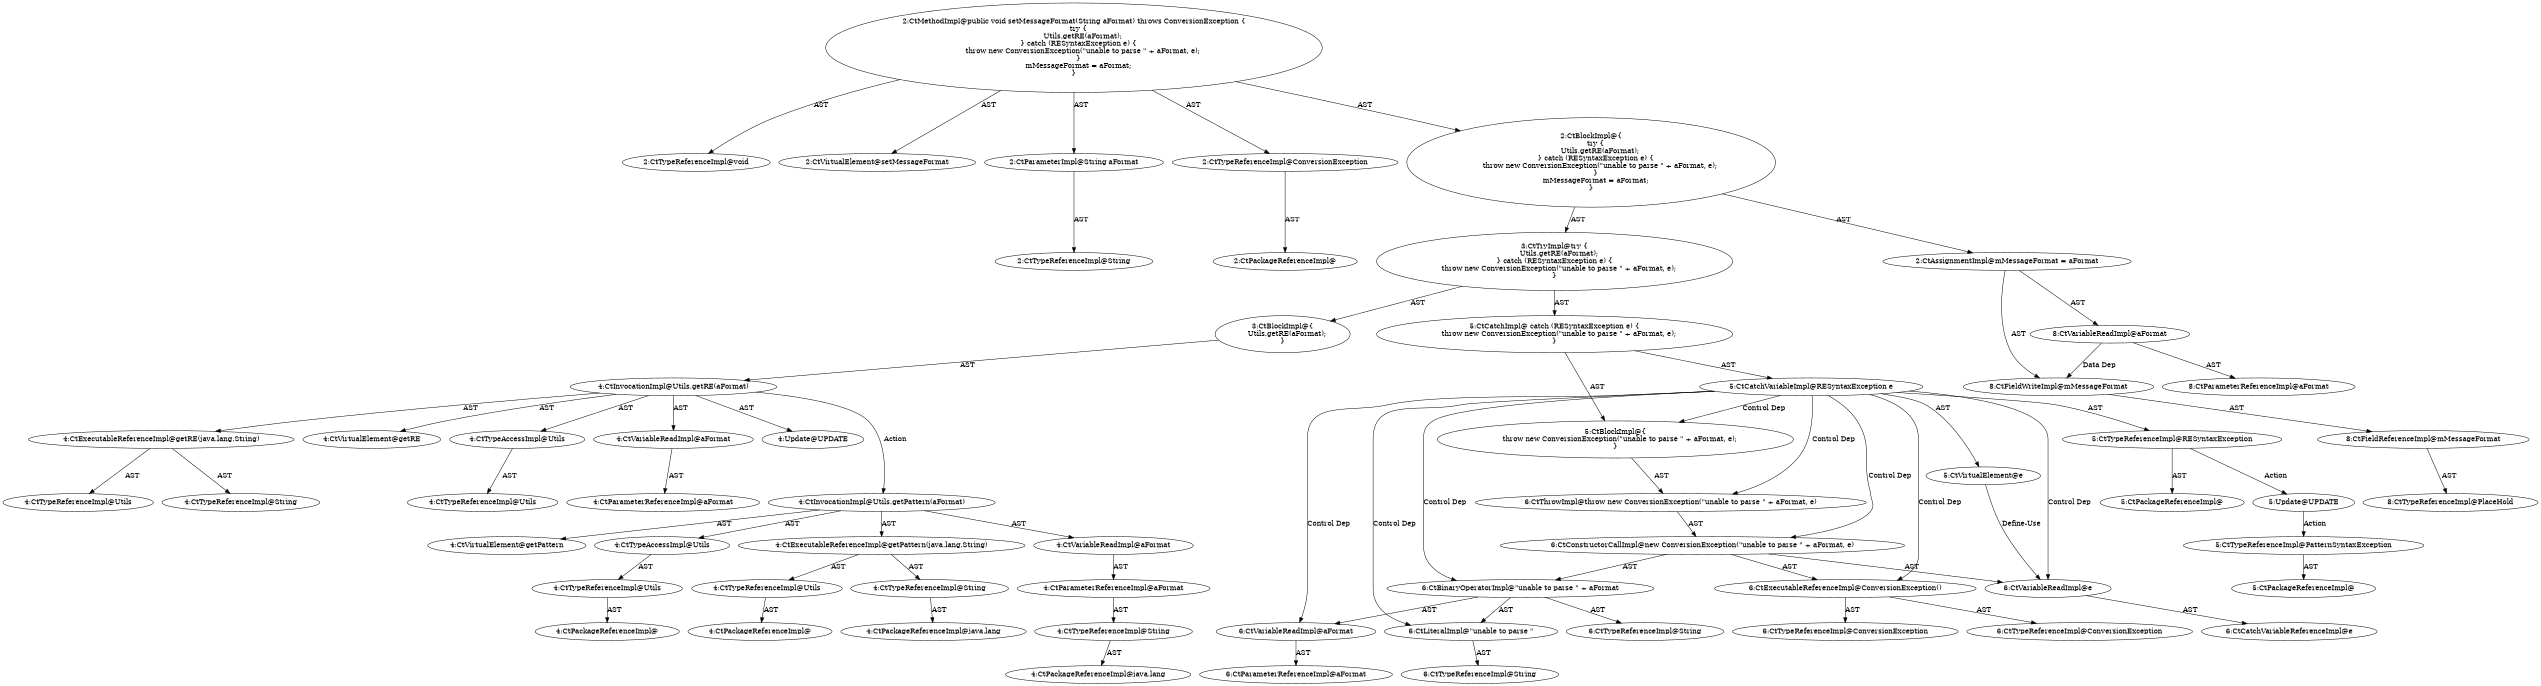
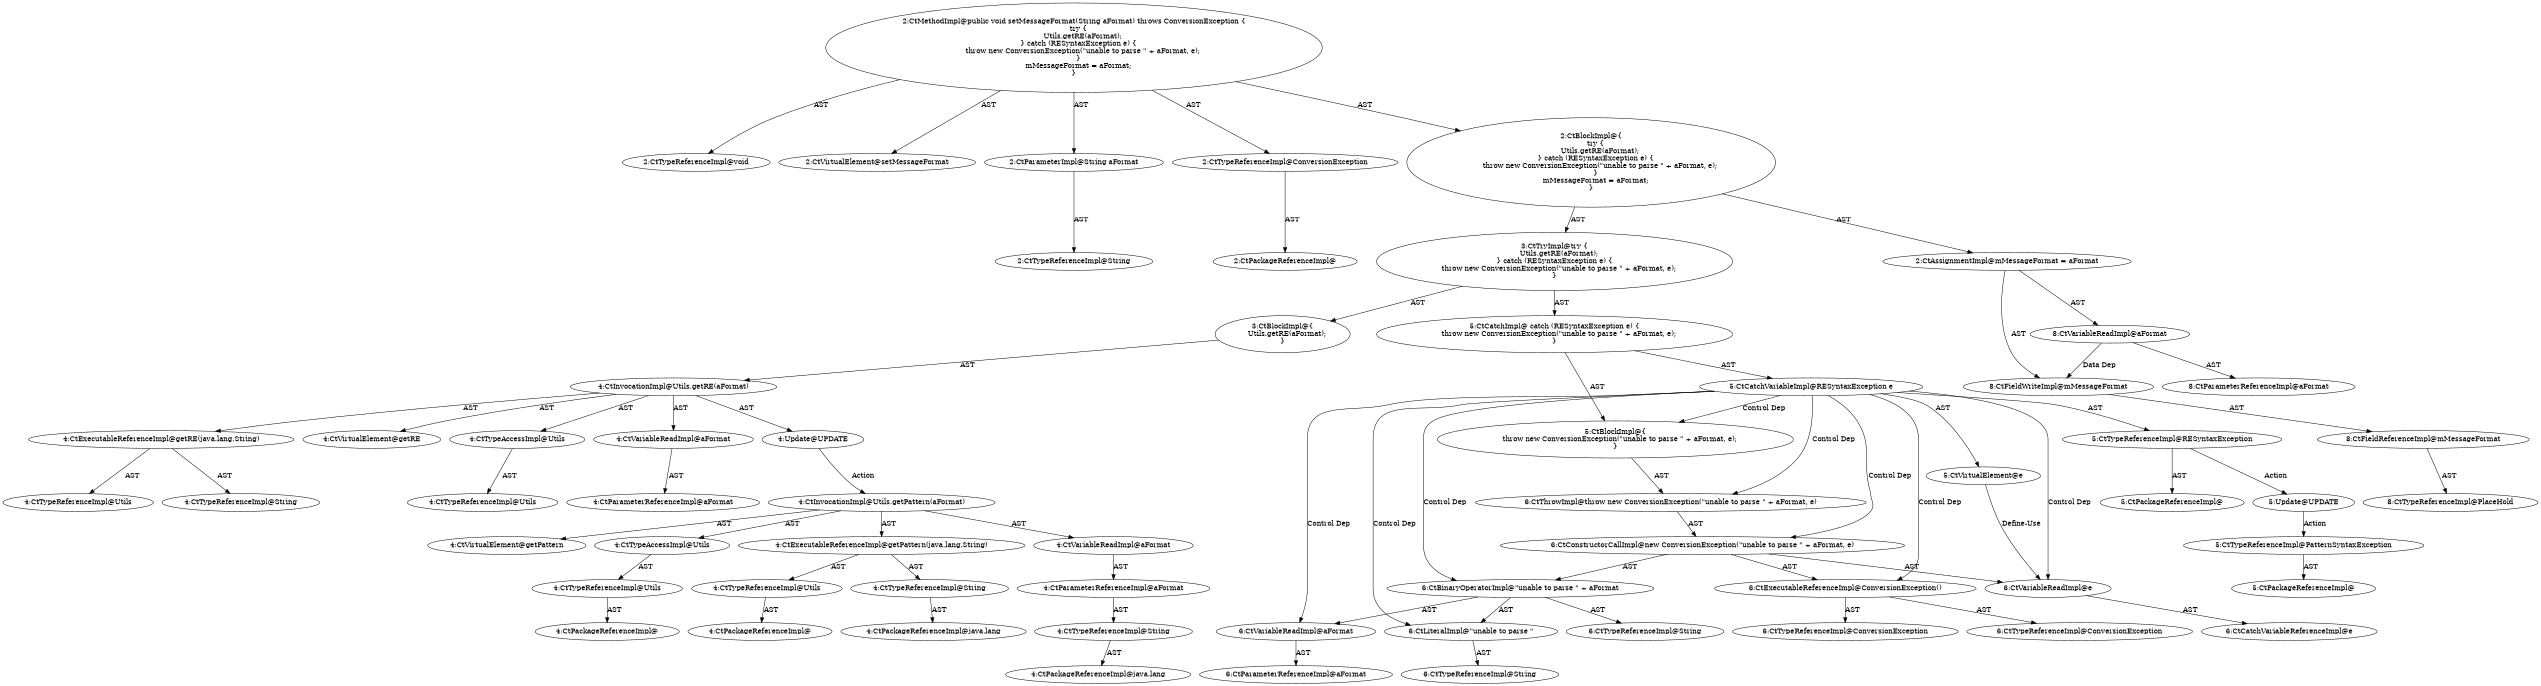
(849, 410) -> (838, 472)
